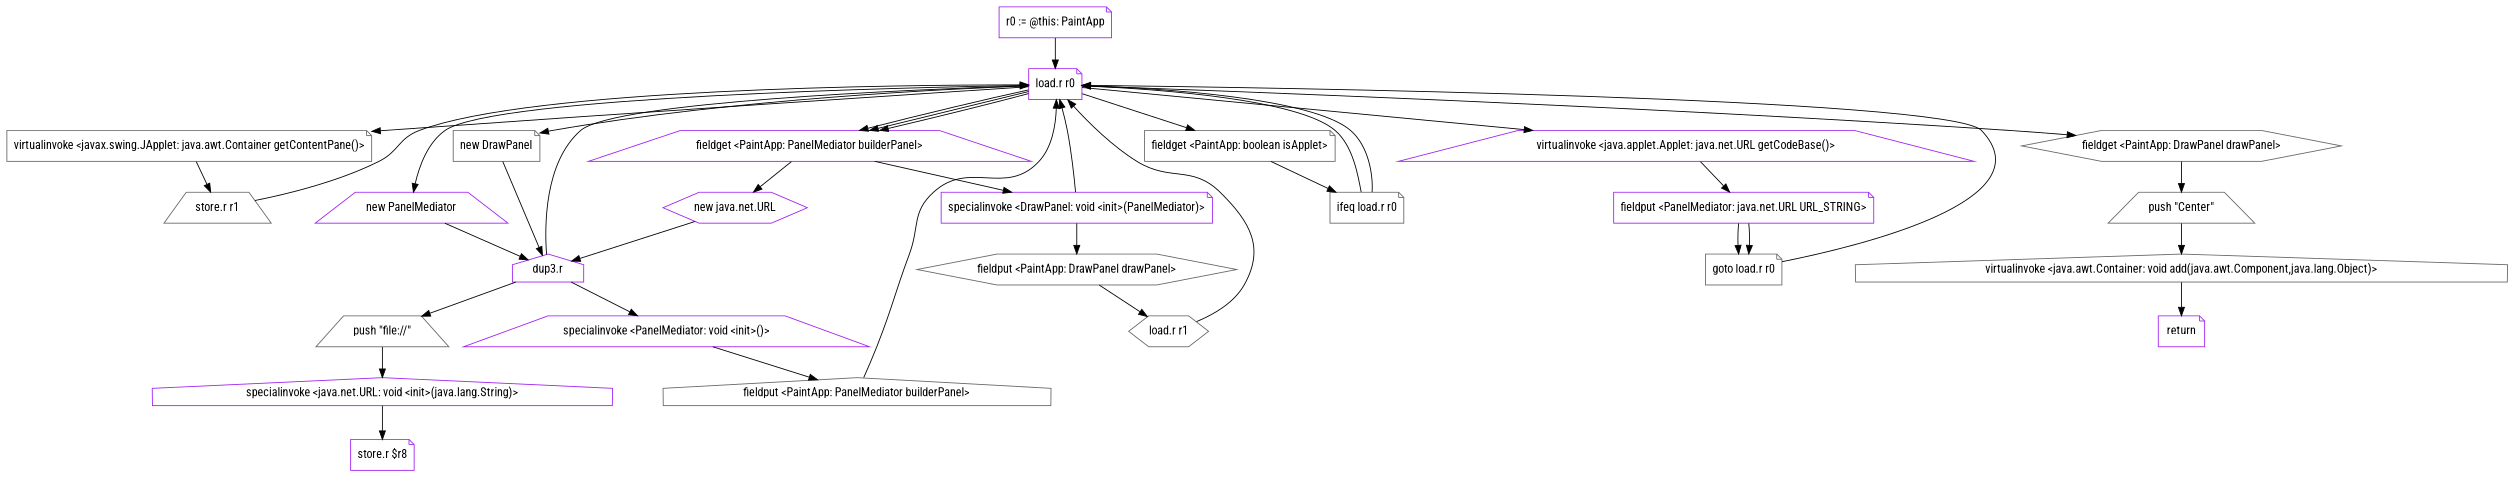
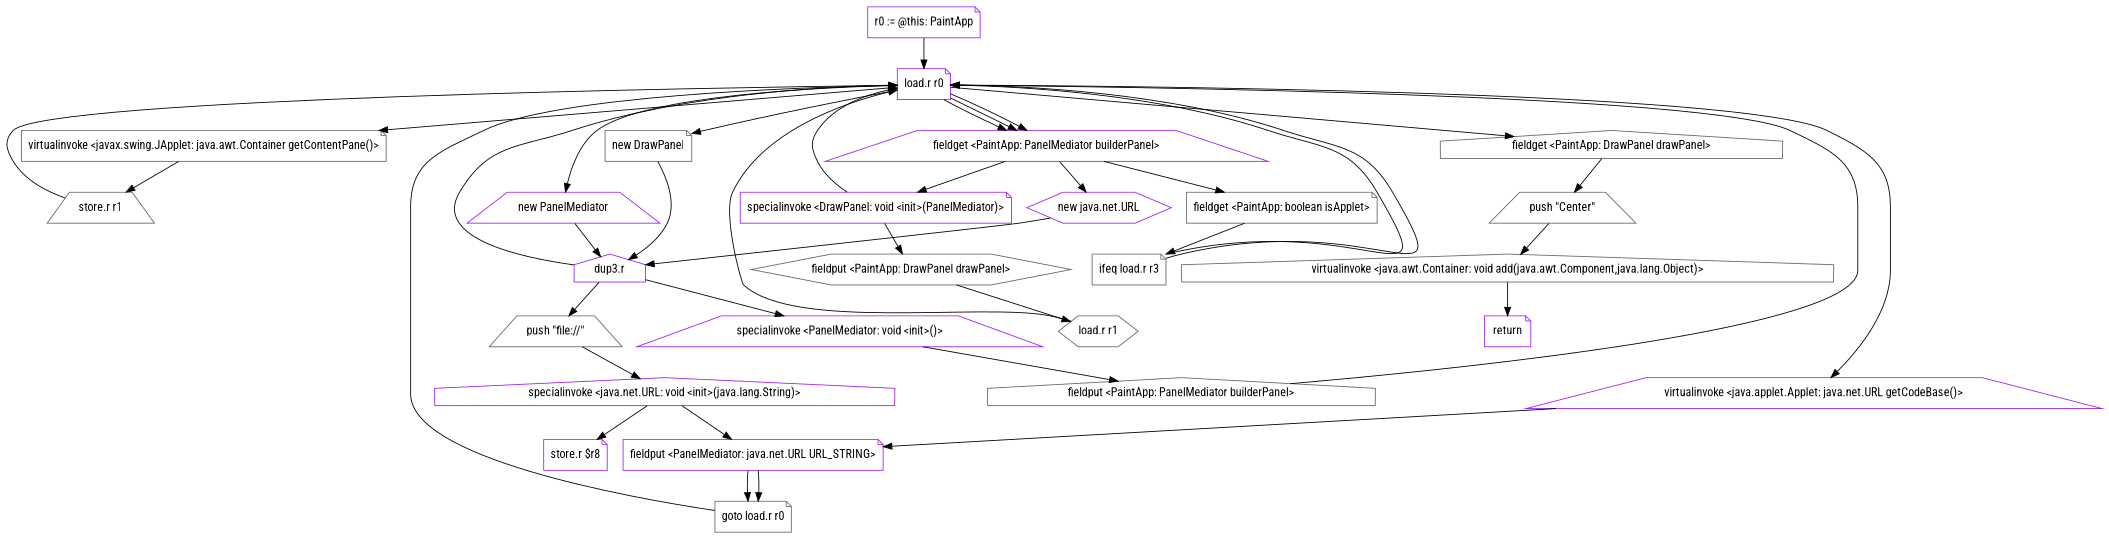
(1134, 111) -> (1160, 176)
(2181, 146) -> (1611, 146)
(1367, 208) -> (1129, 270)
none -> (703, 420)
